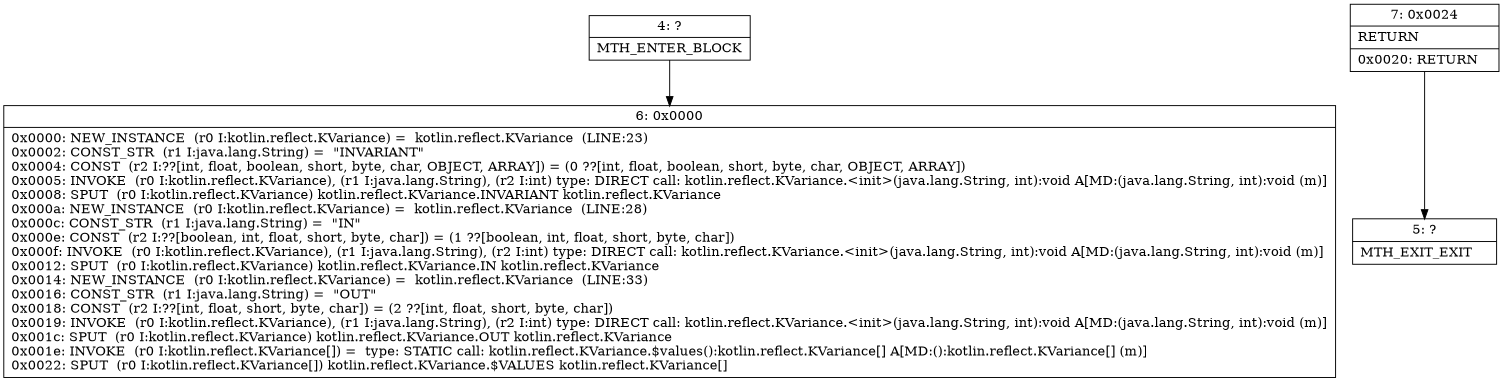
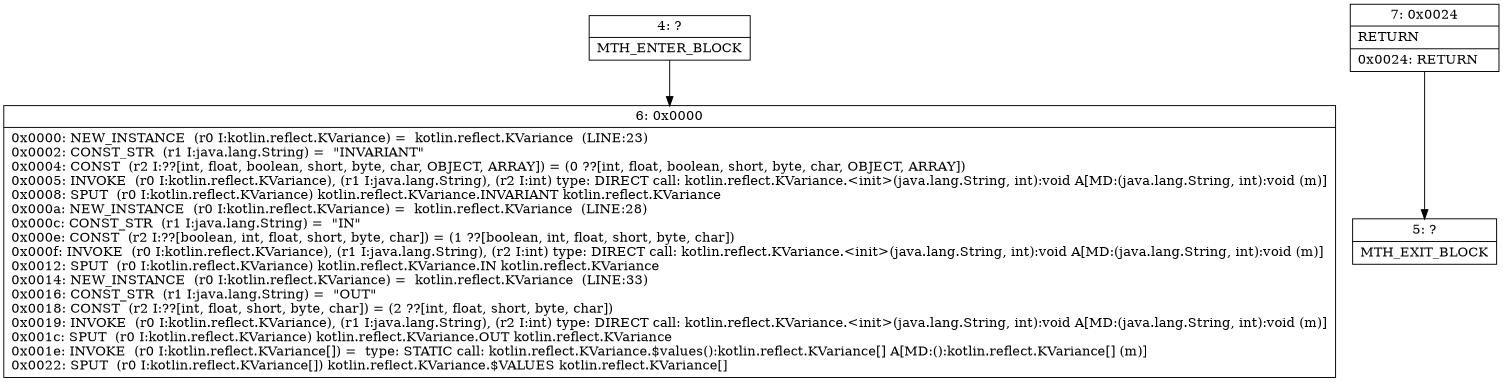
(1425, 60) -> (1425, 60)
(1416, 252) -> (1425, 252)
